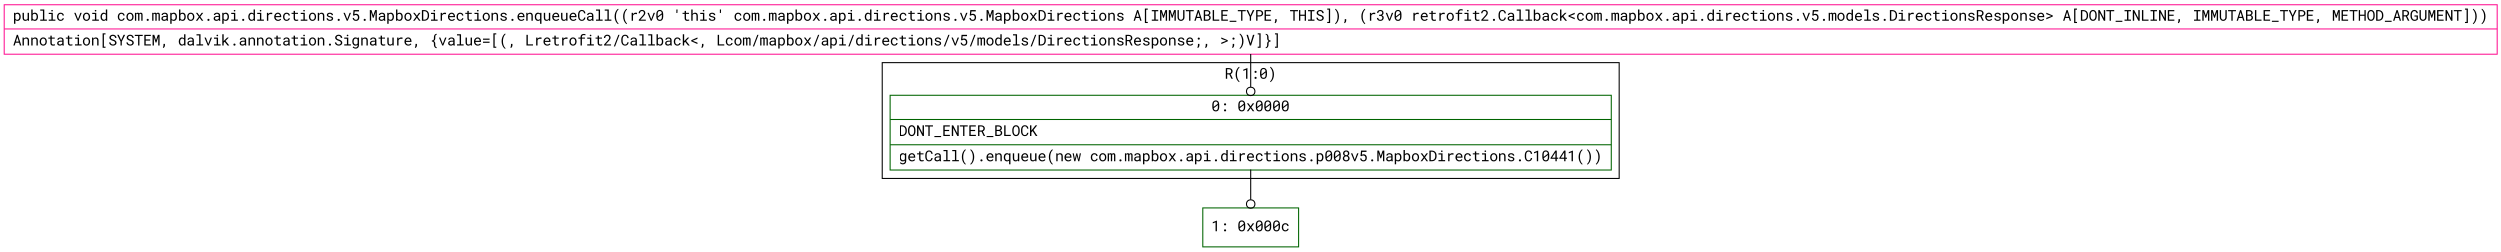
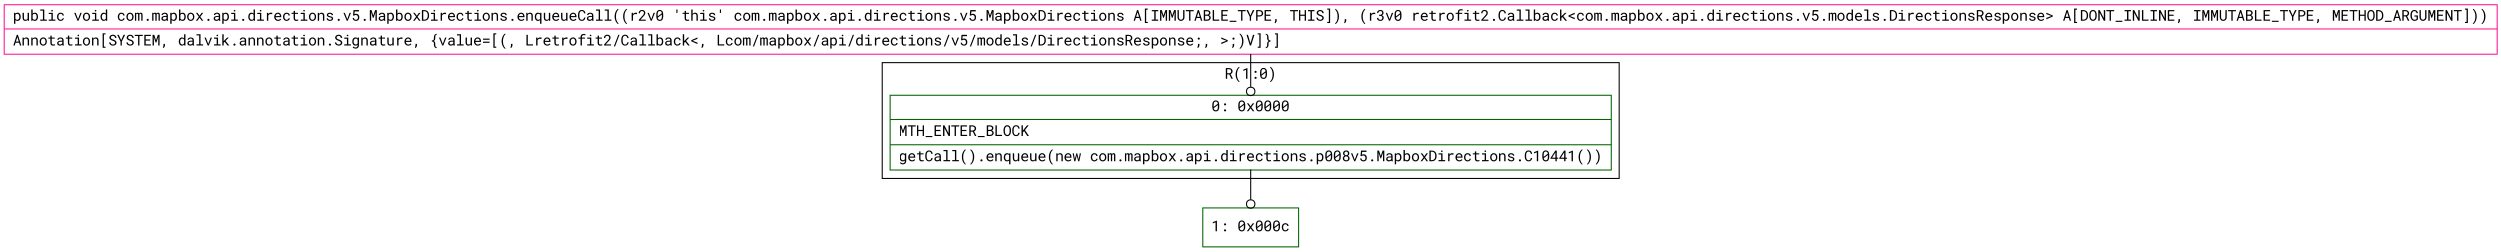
(969, 132) -> (964, 132)
